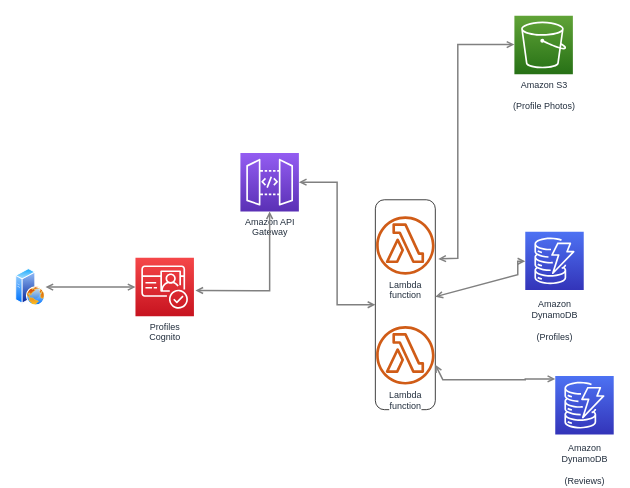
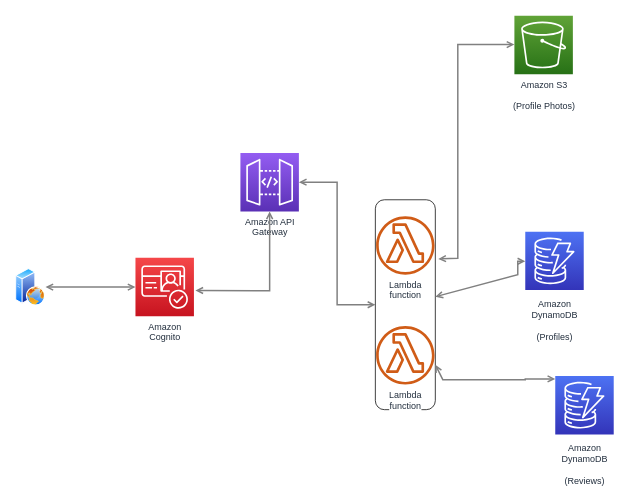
(165, 333) -> (165, 333)
